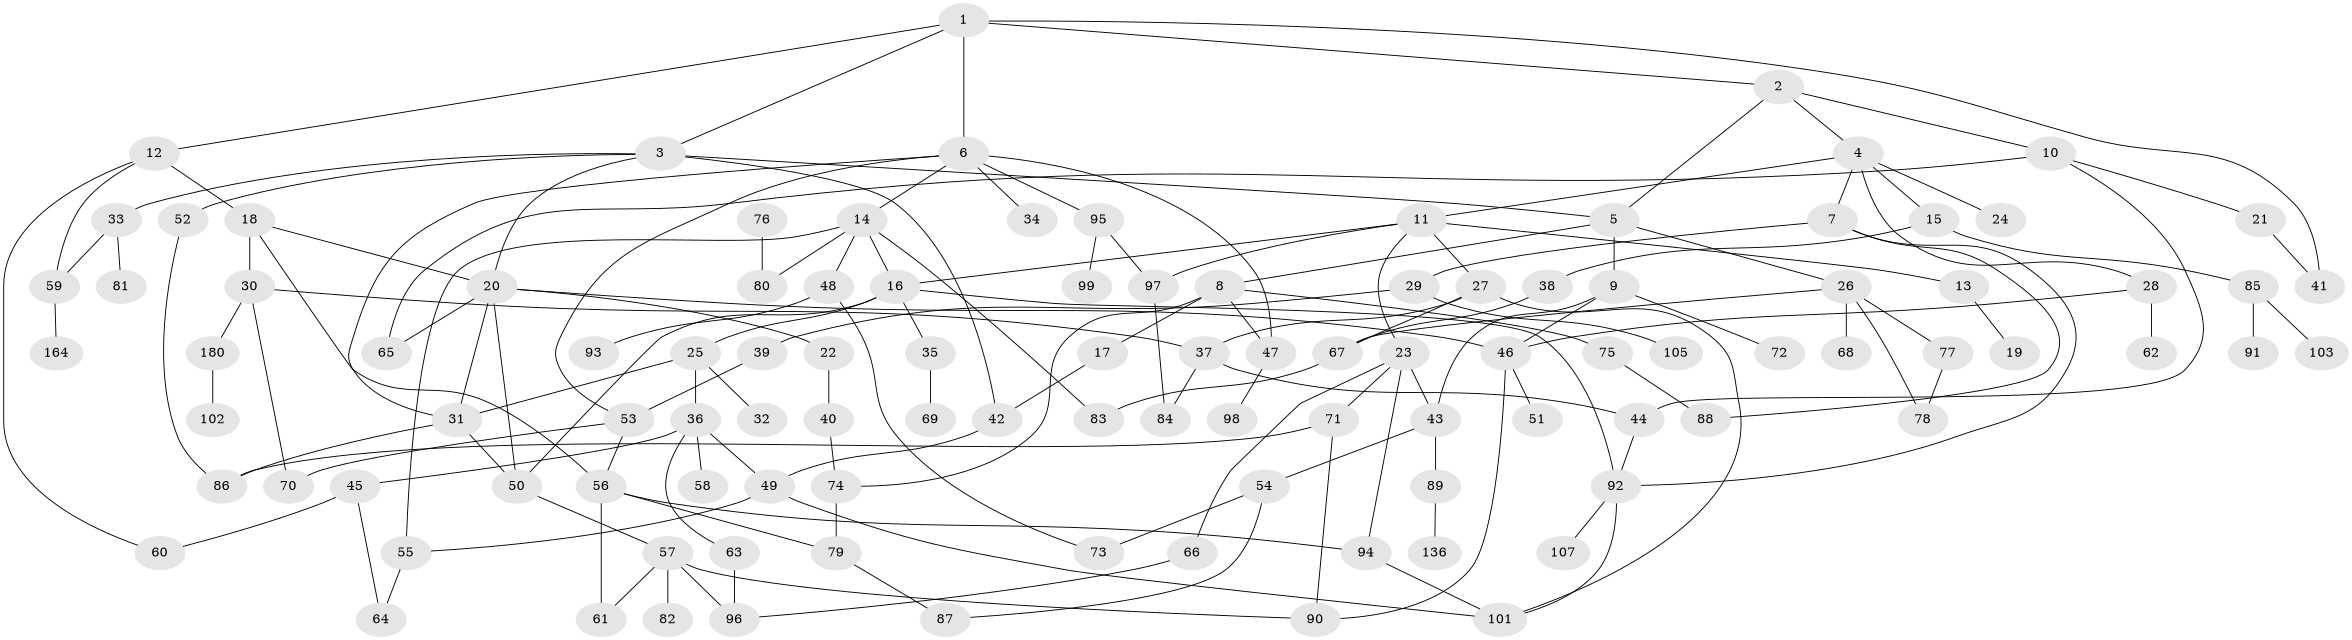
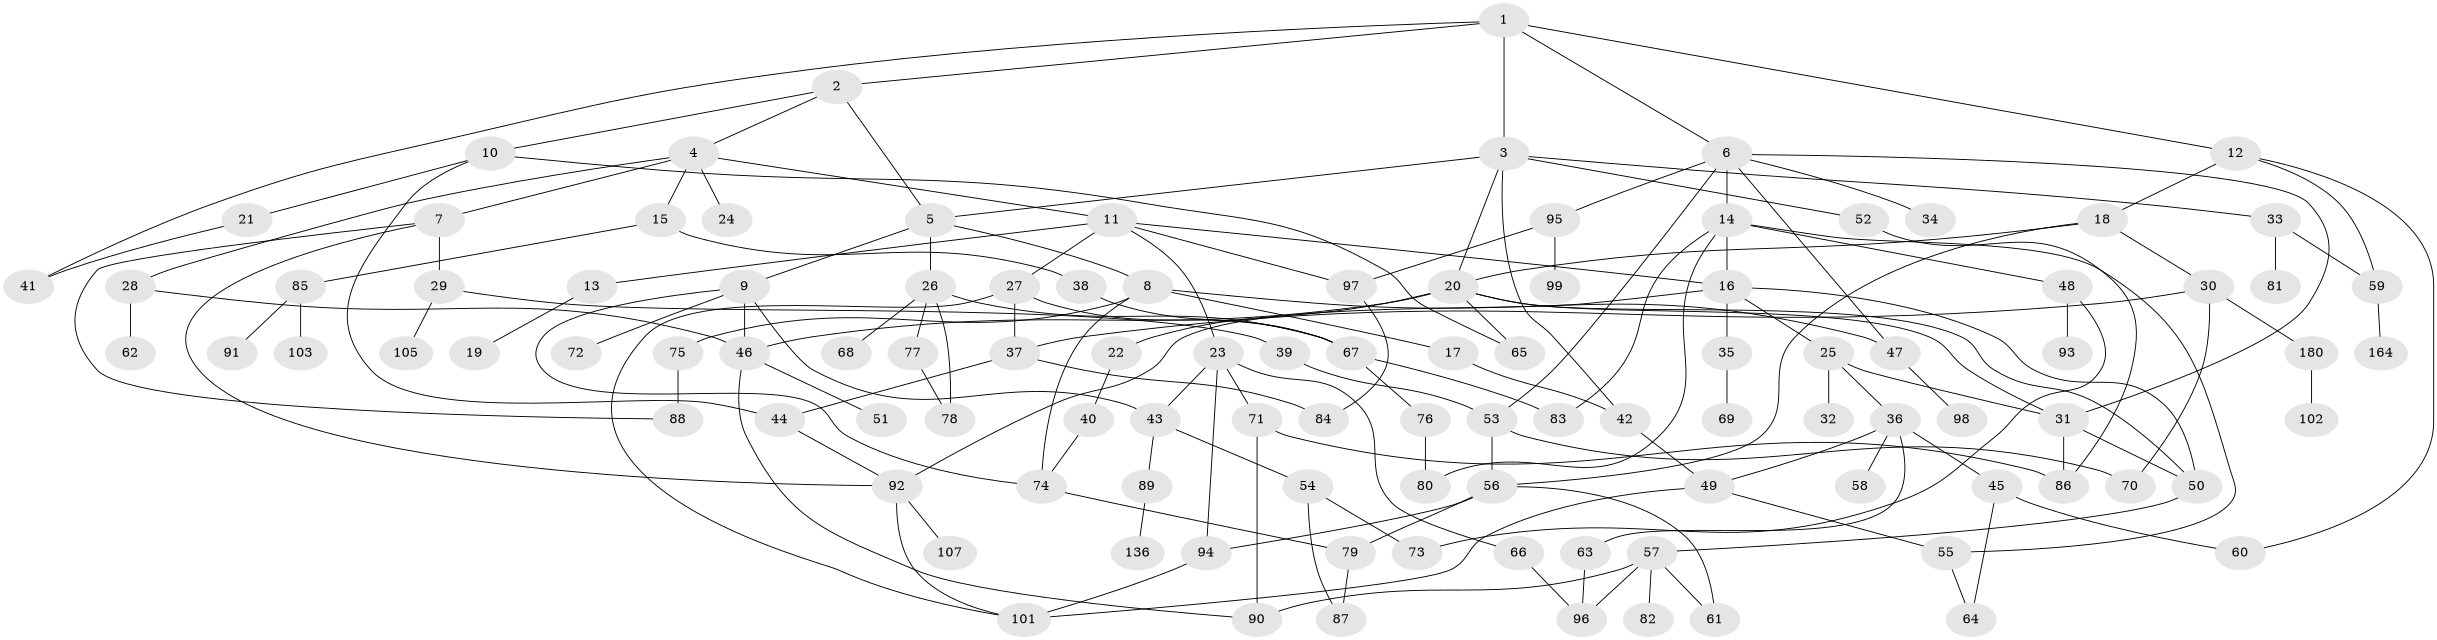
none -> (659, 394)
none -> (1396, 394)
